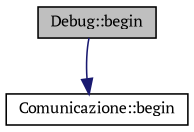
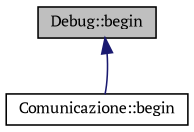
(87, 58) -> (107, 74)
